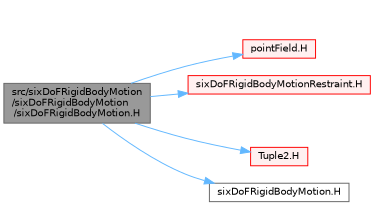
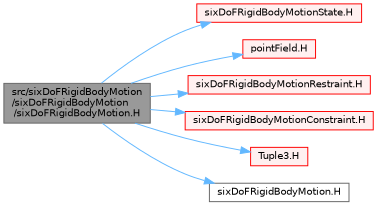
none -> (279, 13)
none -> (279, 121)
(279, 157) -> (279, 157)
